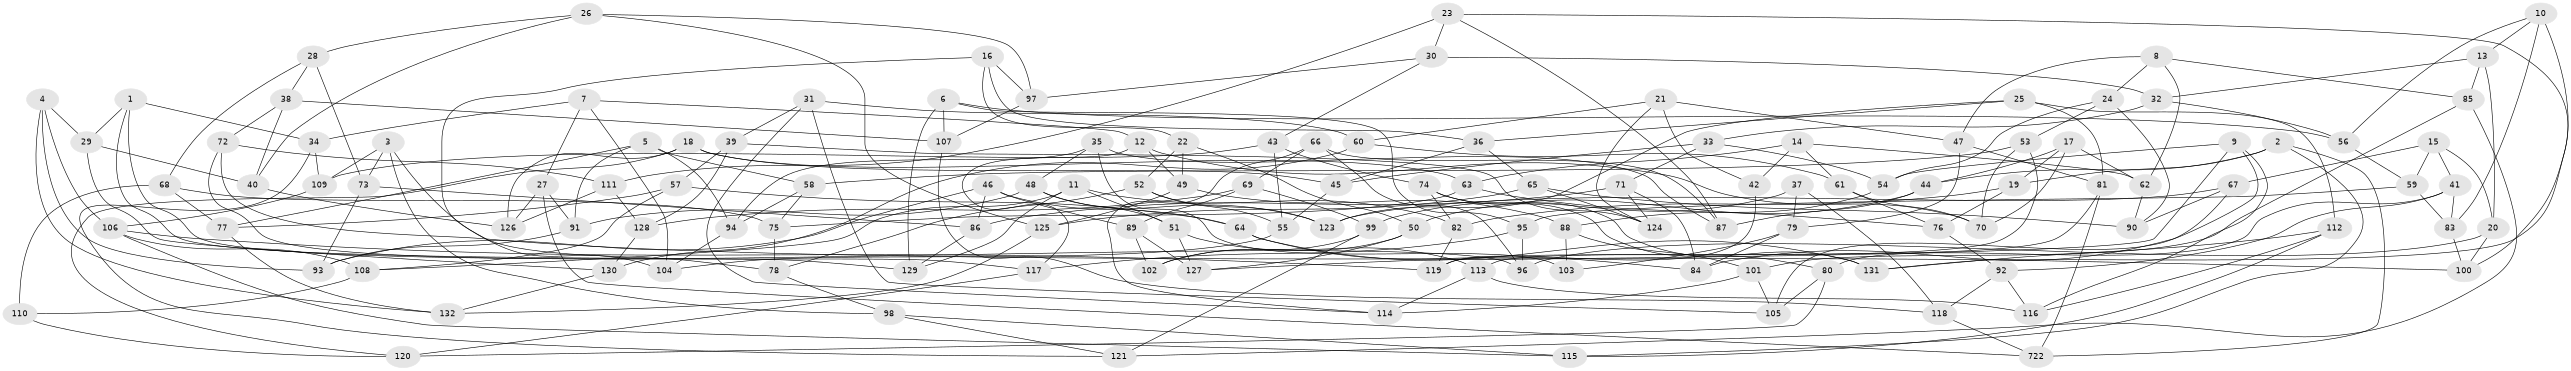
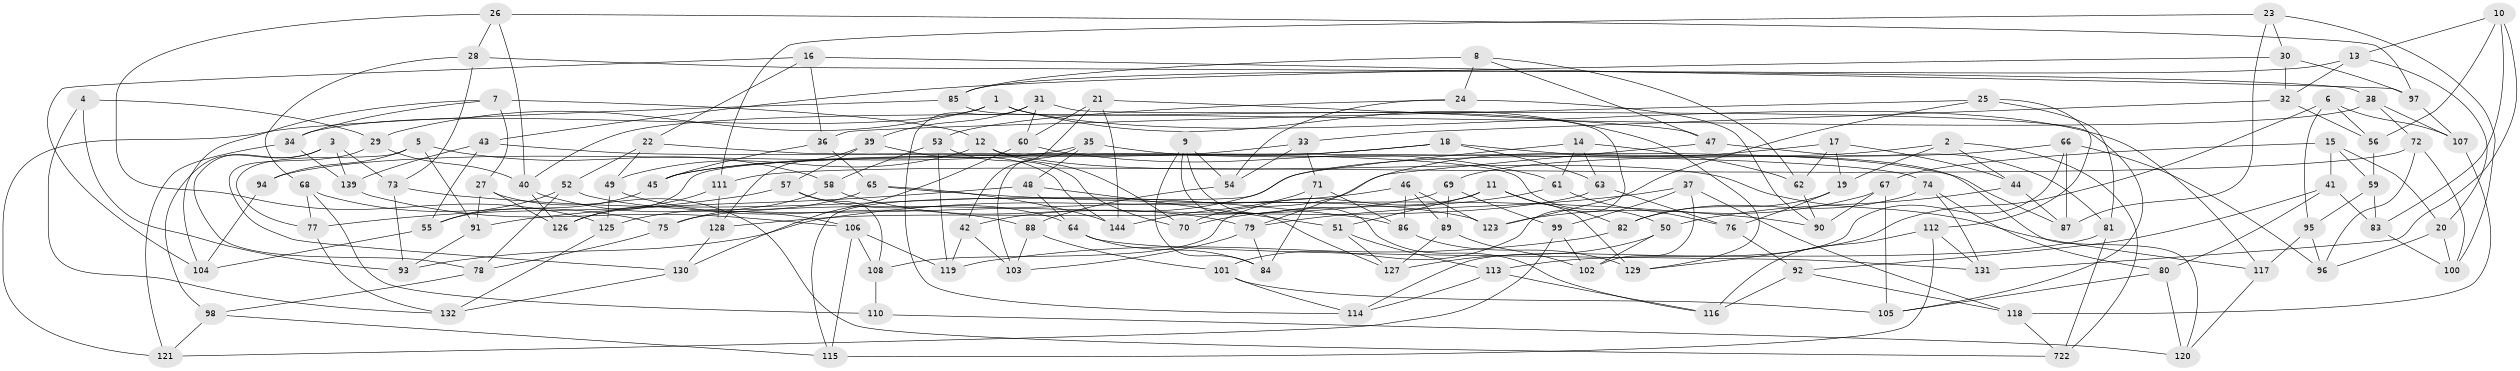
(64, 169) -> (687, 212)
(320, 185) -> (349, 185)
(770, 207) -> (1038, 212)
(1655, 228) -> (1118, 228)
none -> (990, 250)
none -> (1674, 250)
